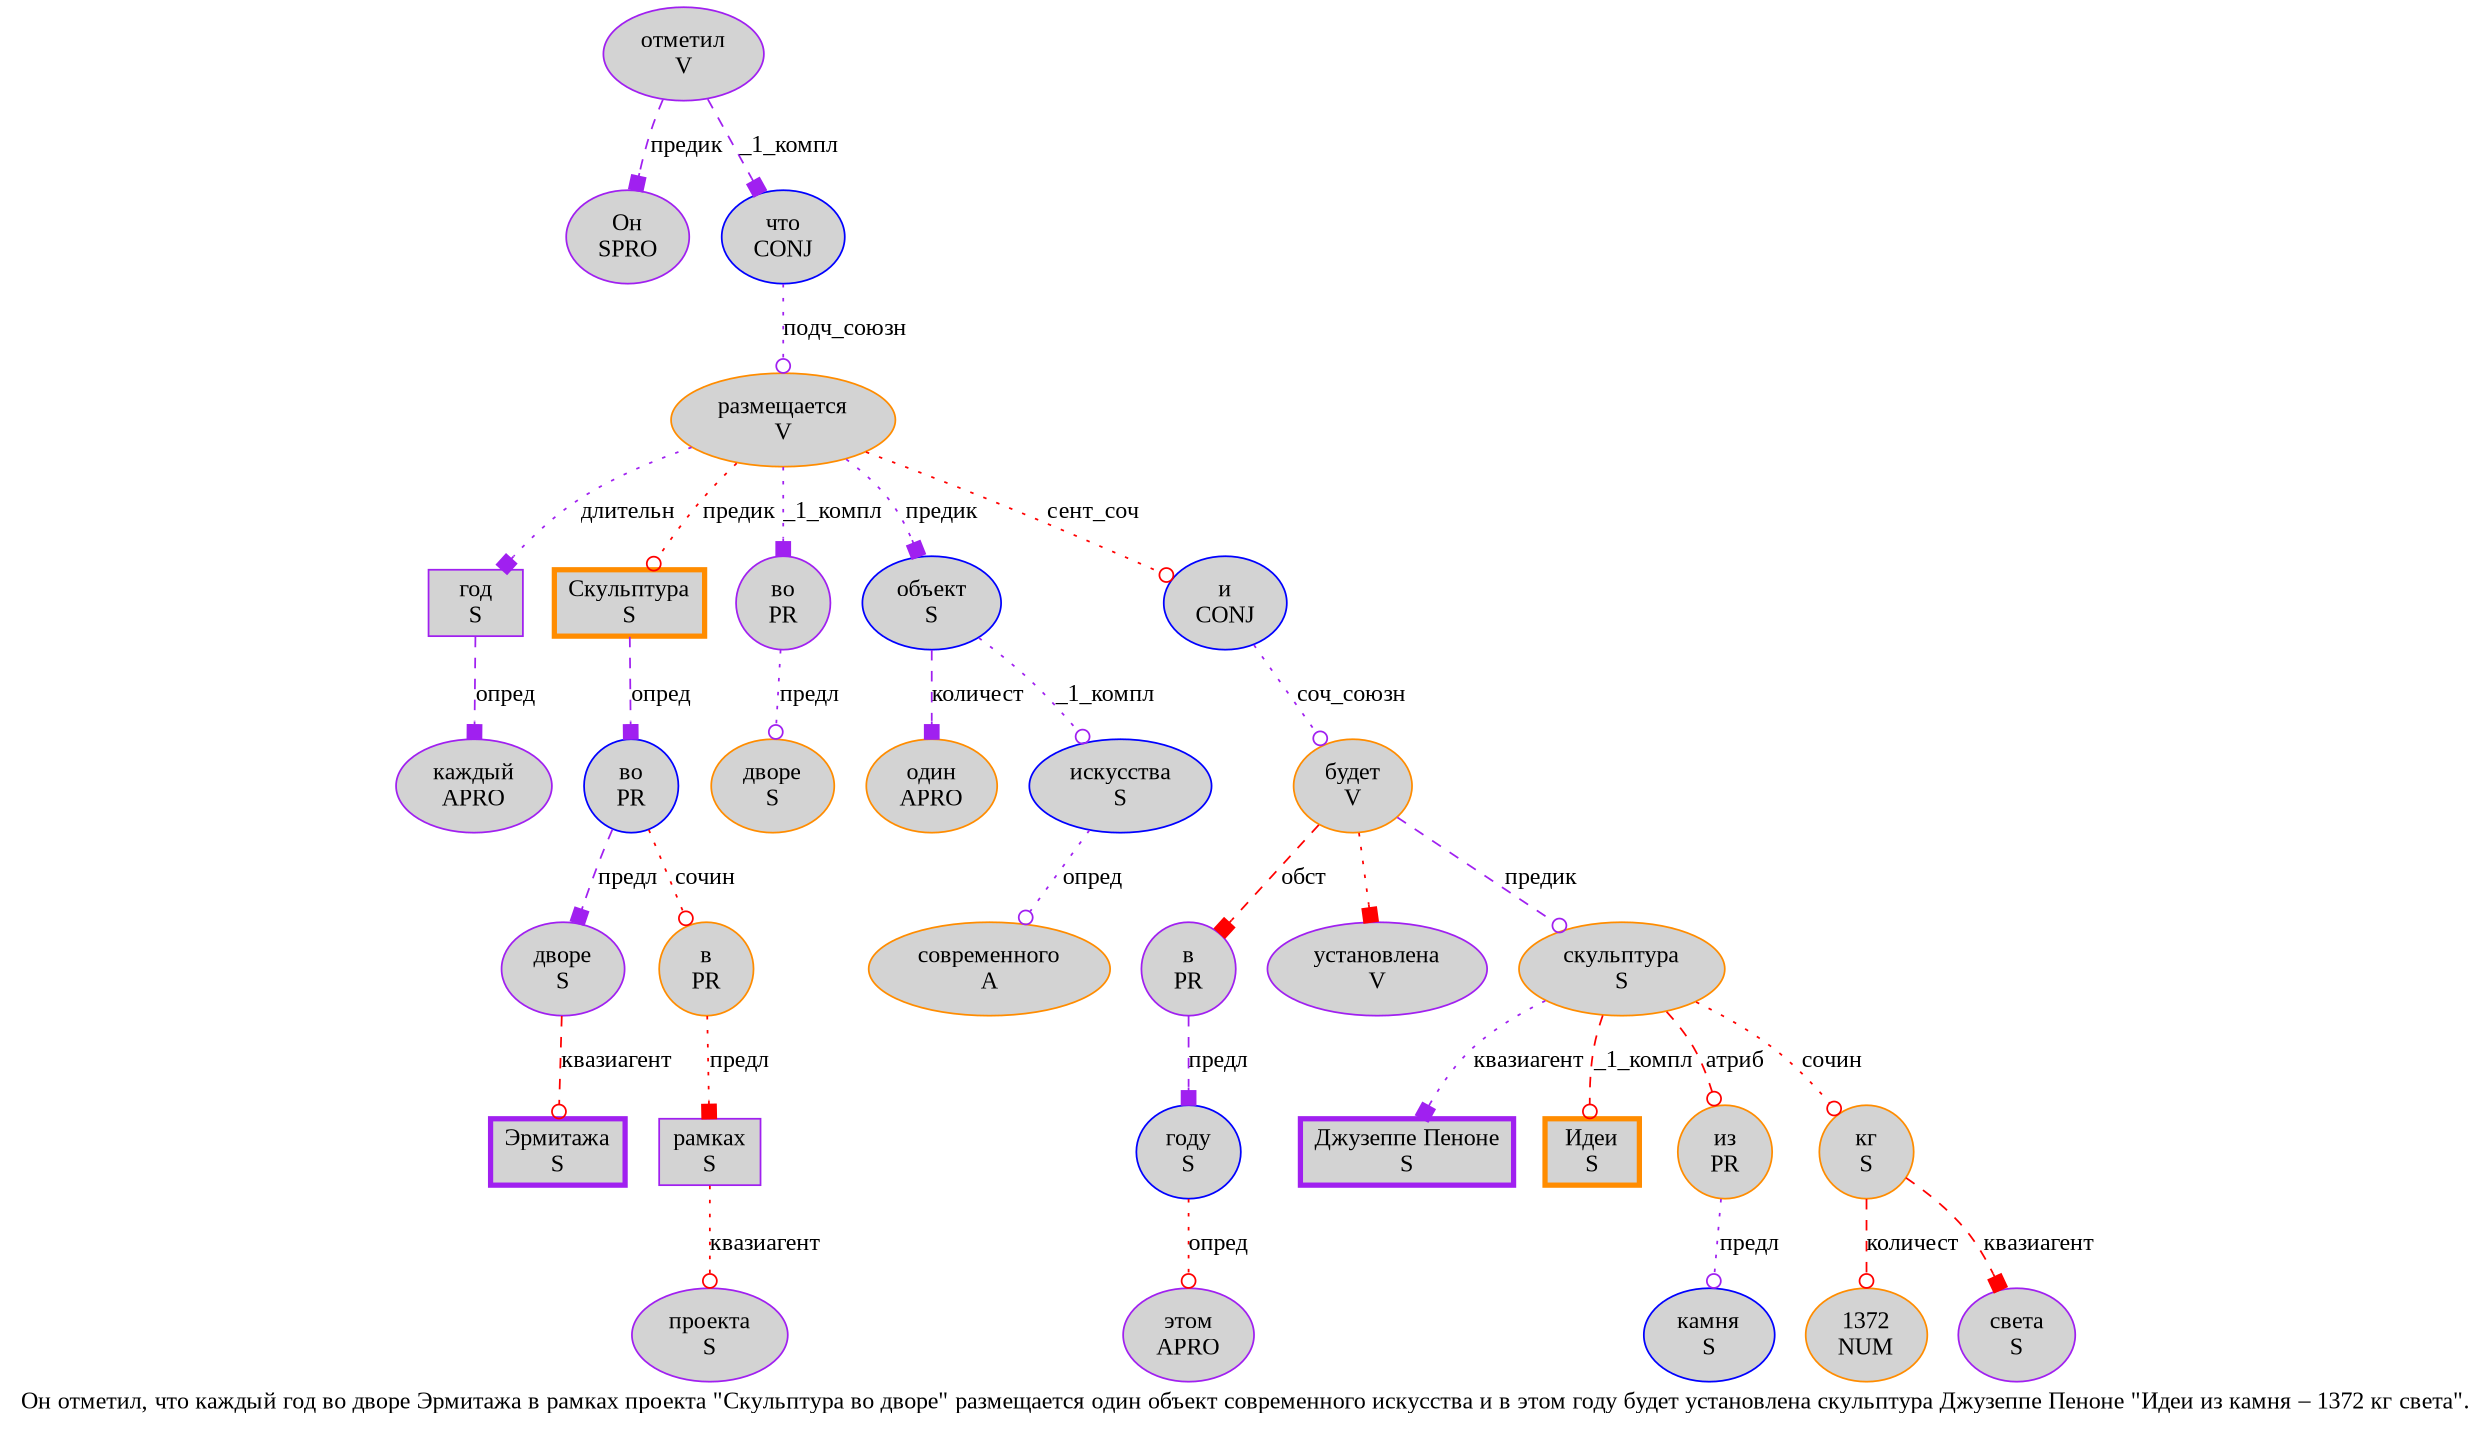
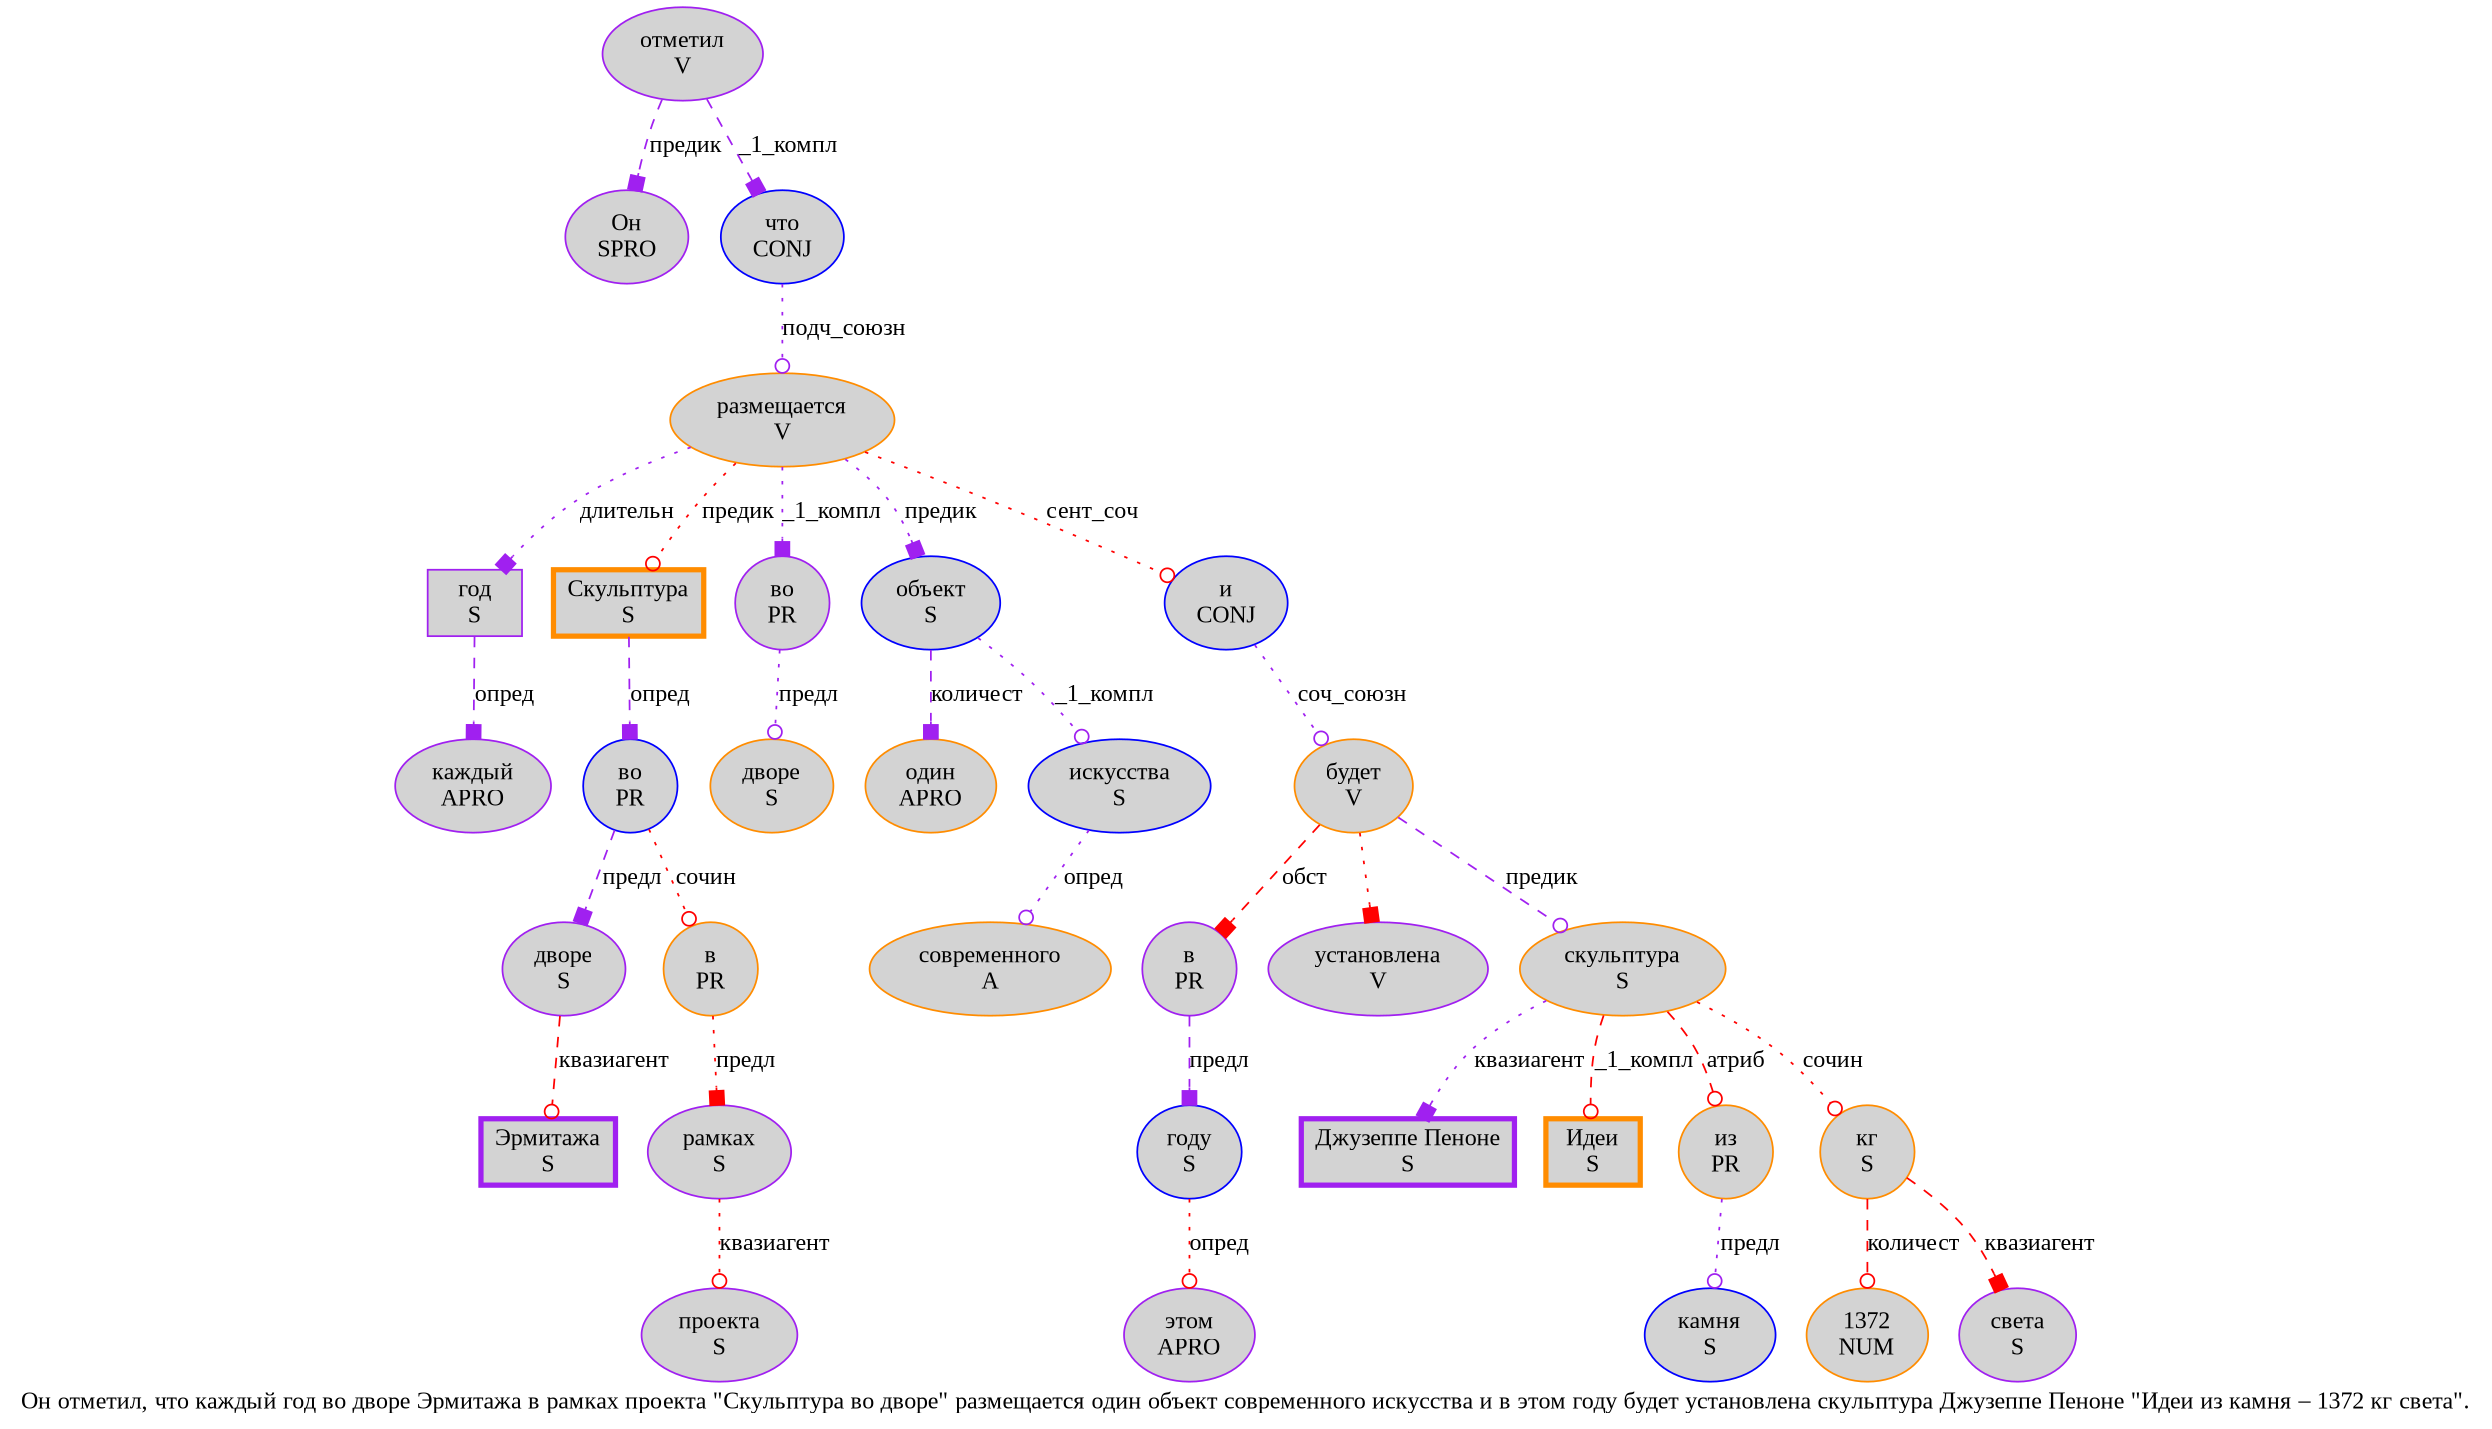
(710, 1152) -> (719, 1152)
